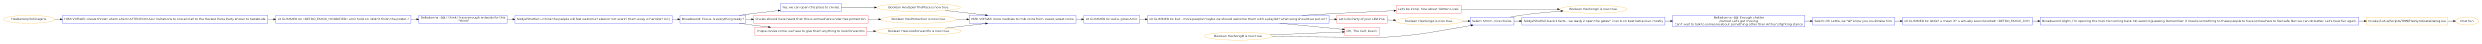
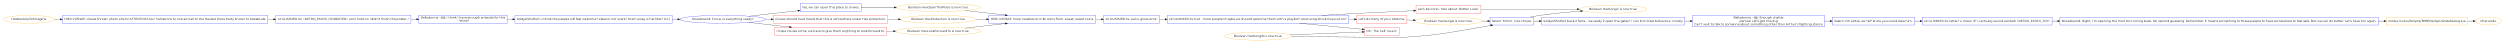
(713, 19) -> (723, 19)
(2467, 21) -> (2488, 21)
